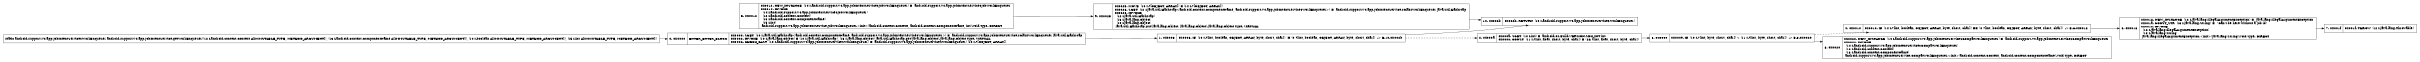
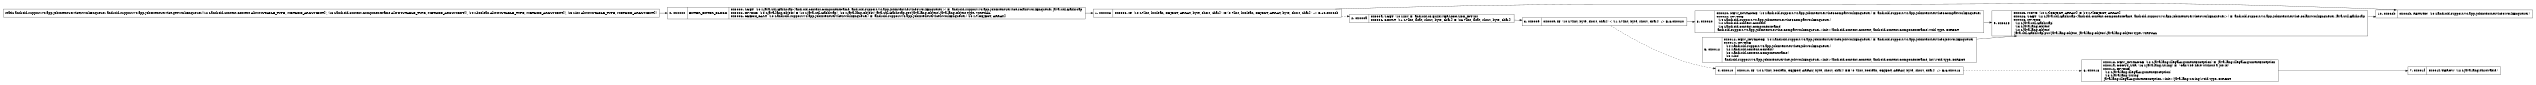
none -> (1987, 22)
(2104, 28) -> (2021, 71)
